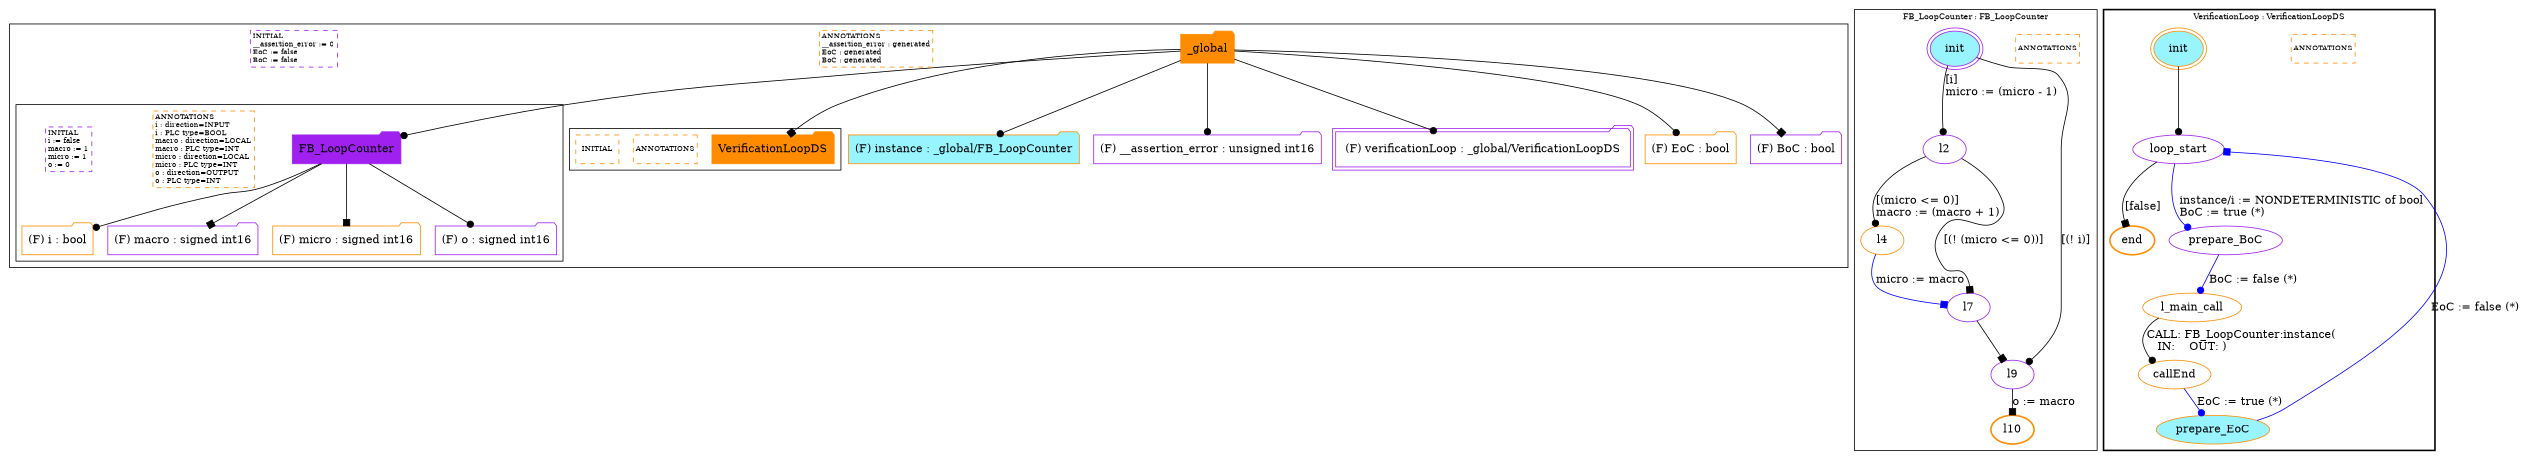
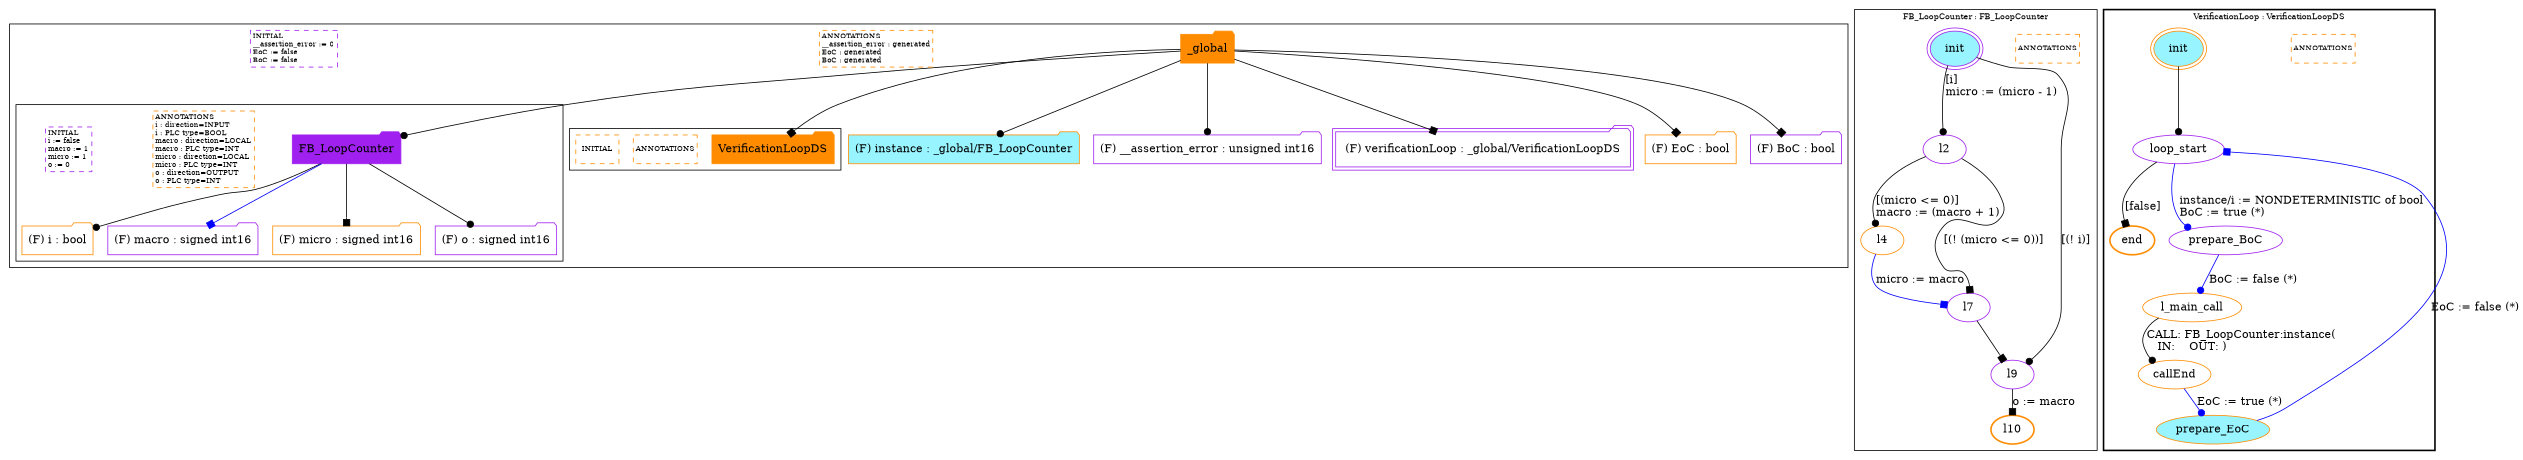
(1460, 70) -> (1460, 70)
(1332, 94) -> (1332, 94)
(268, 193) -> (268, 193)
